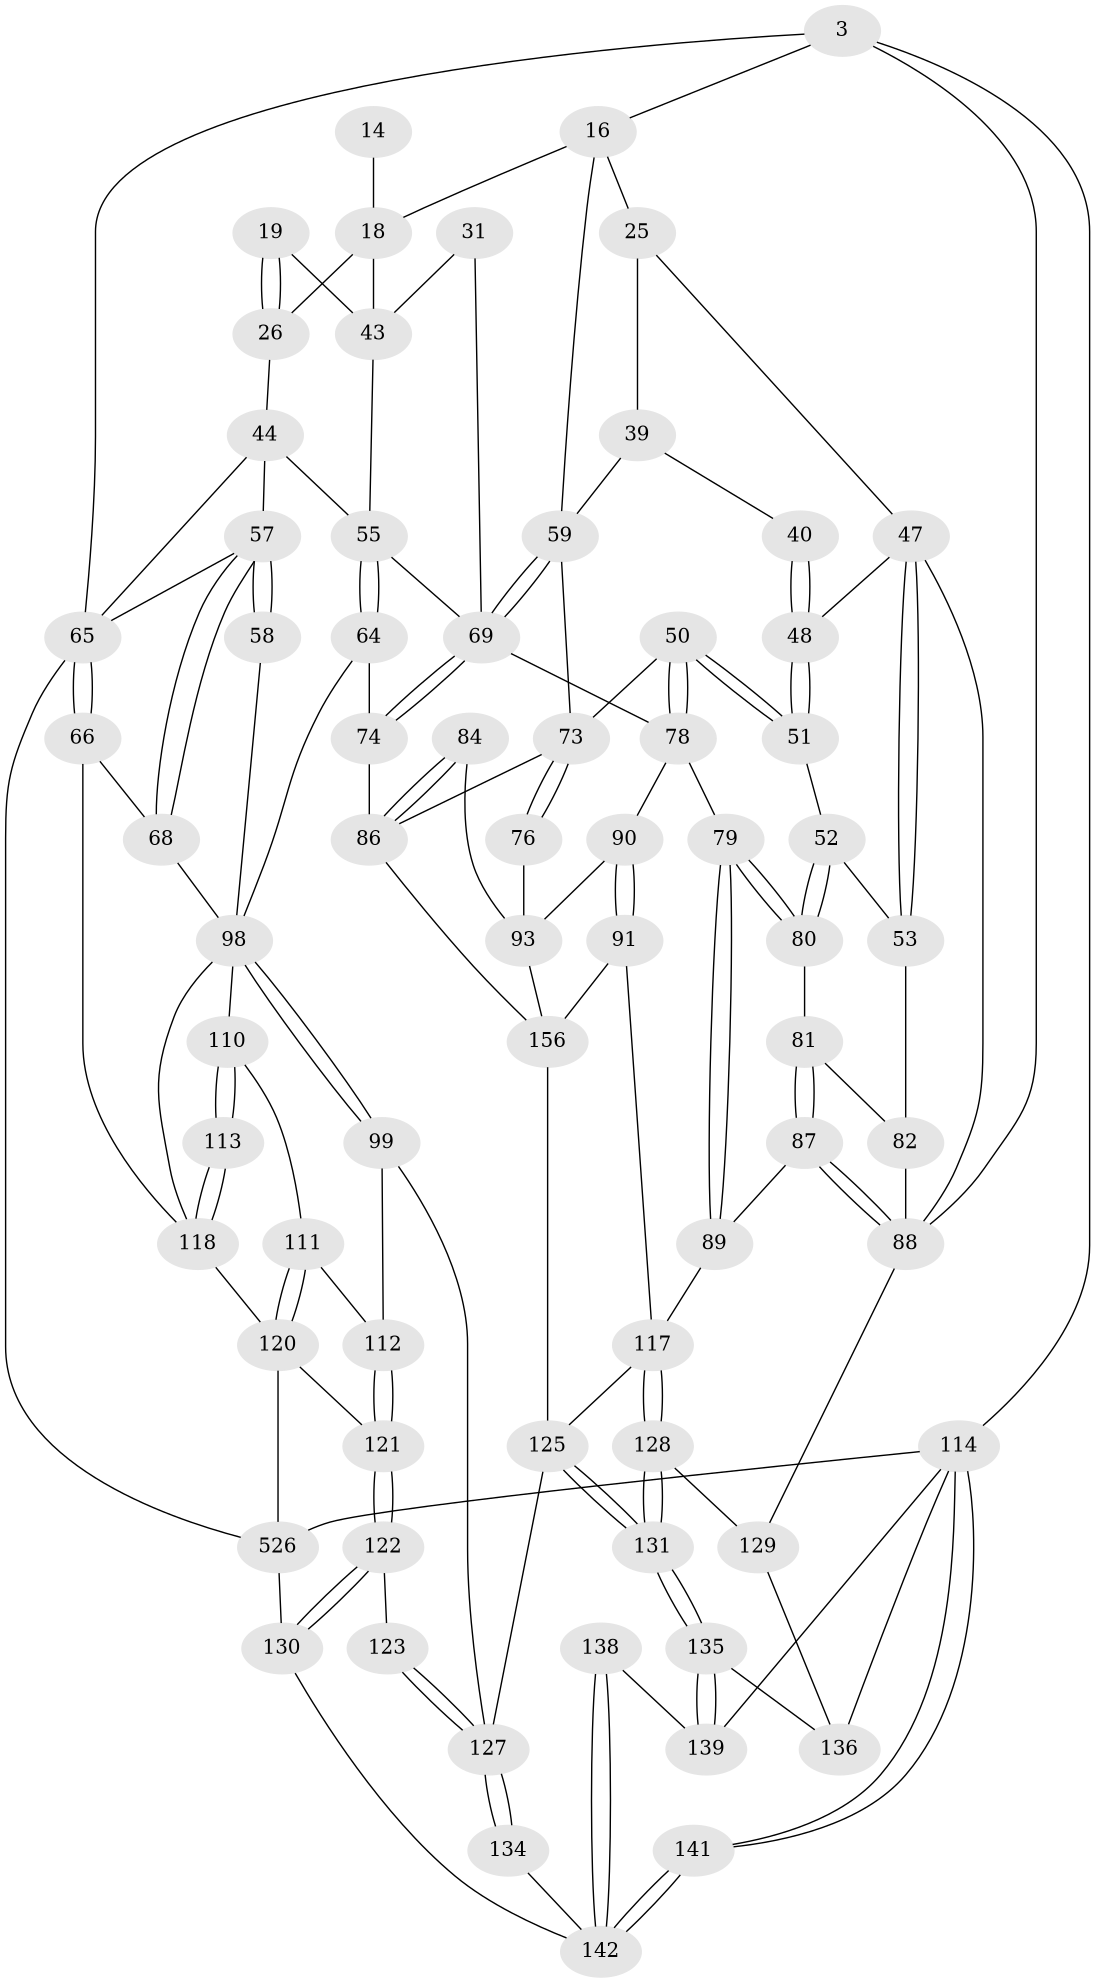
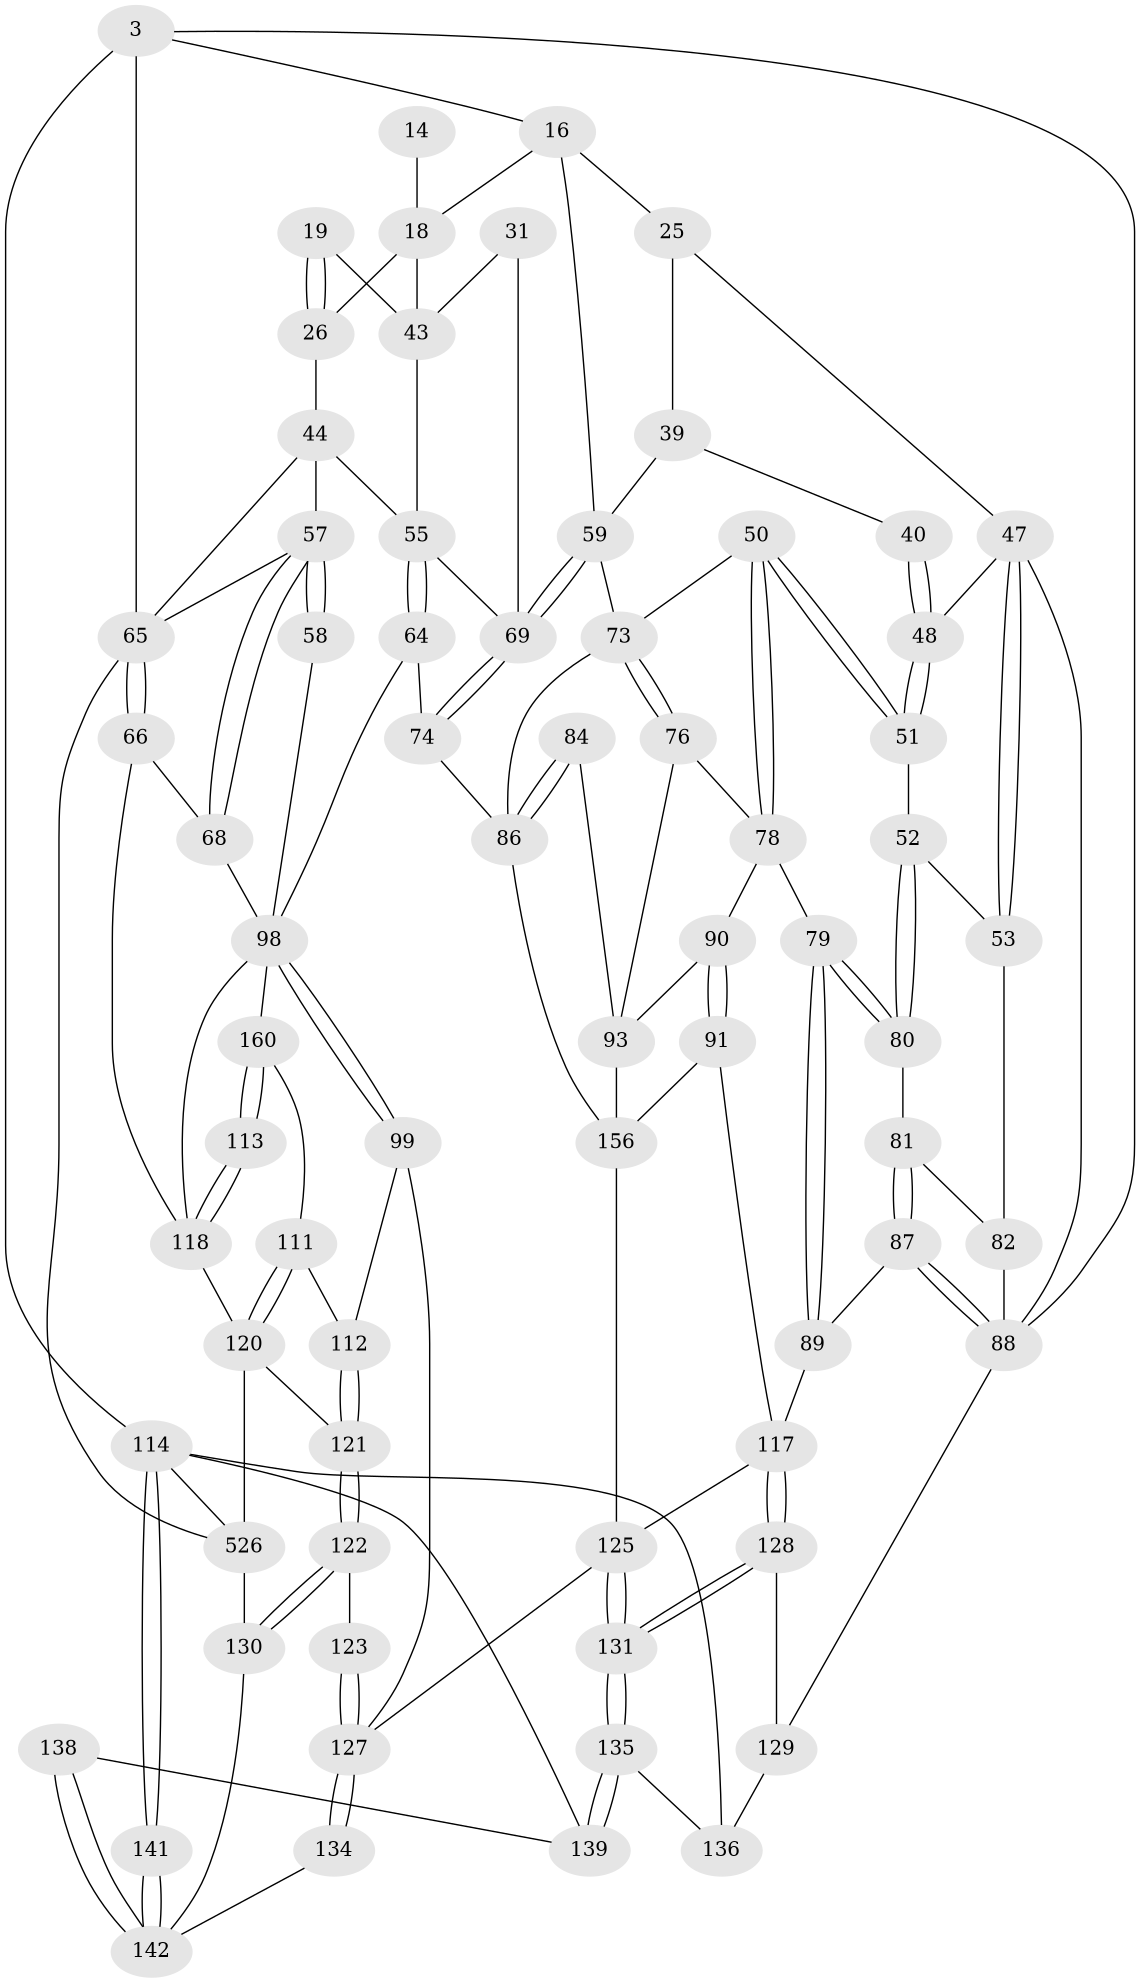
(580, 688) -> (723, 789)
(227, 1042) -> (258, 1042)
